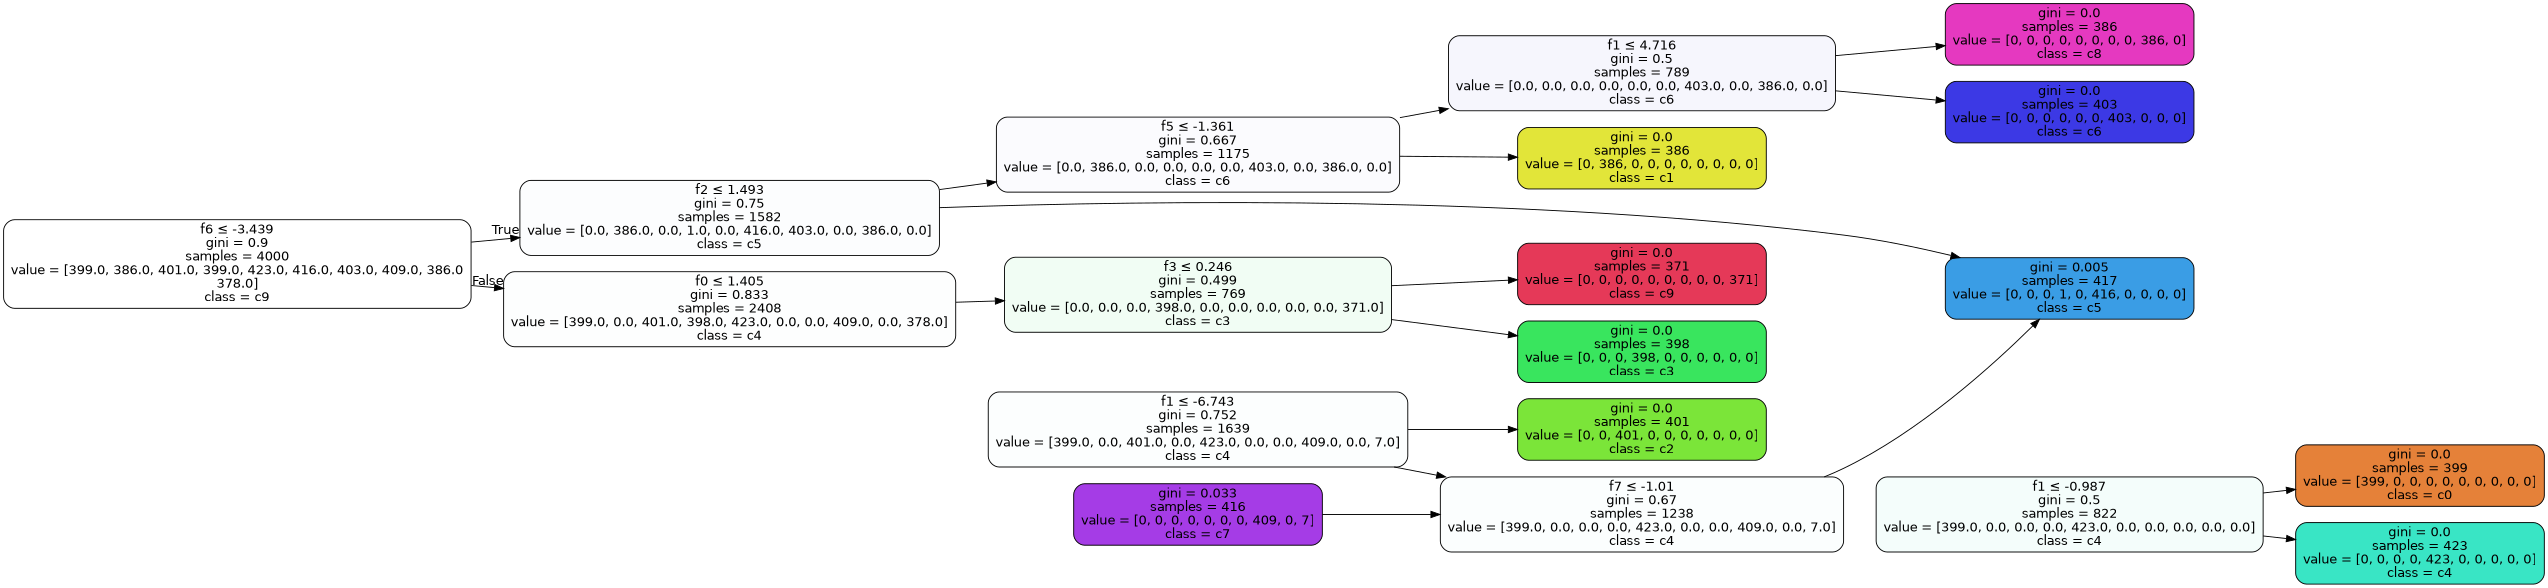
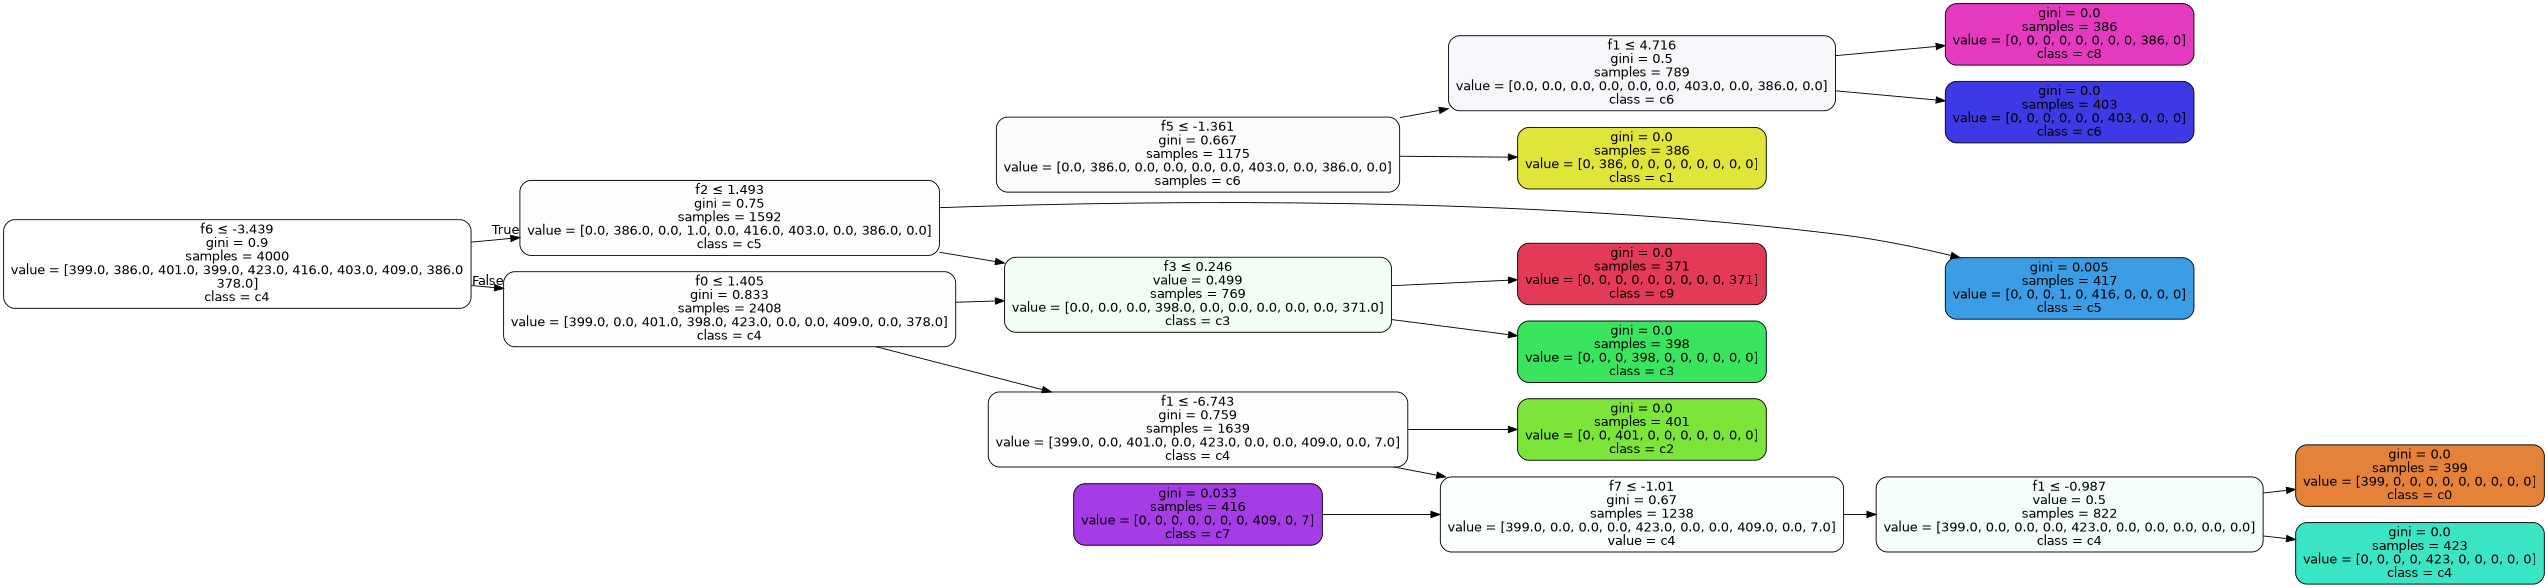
(1198, 181) -> (1198, 181)
(963, 186) -> (968, 257)
(730, 217) -> (730, 217)
(1198, 281) -> (1198, 281)
(237, 297) -> (237, 297)
none -> (959, 368)
(1935, 411) -> (1855, 514)
(1198, 415) -> (1198, 415)
(2070, 500) -> (2070, 500)
(1642, 541) -> (1642, 541)
